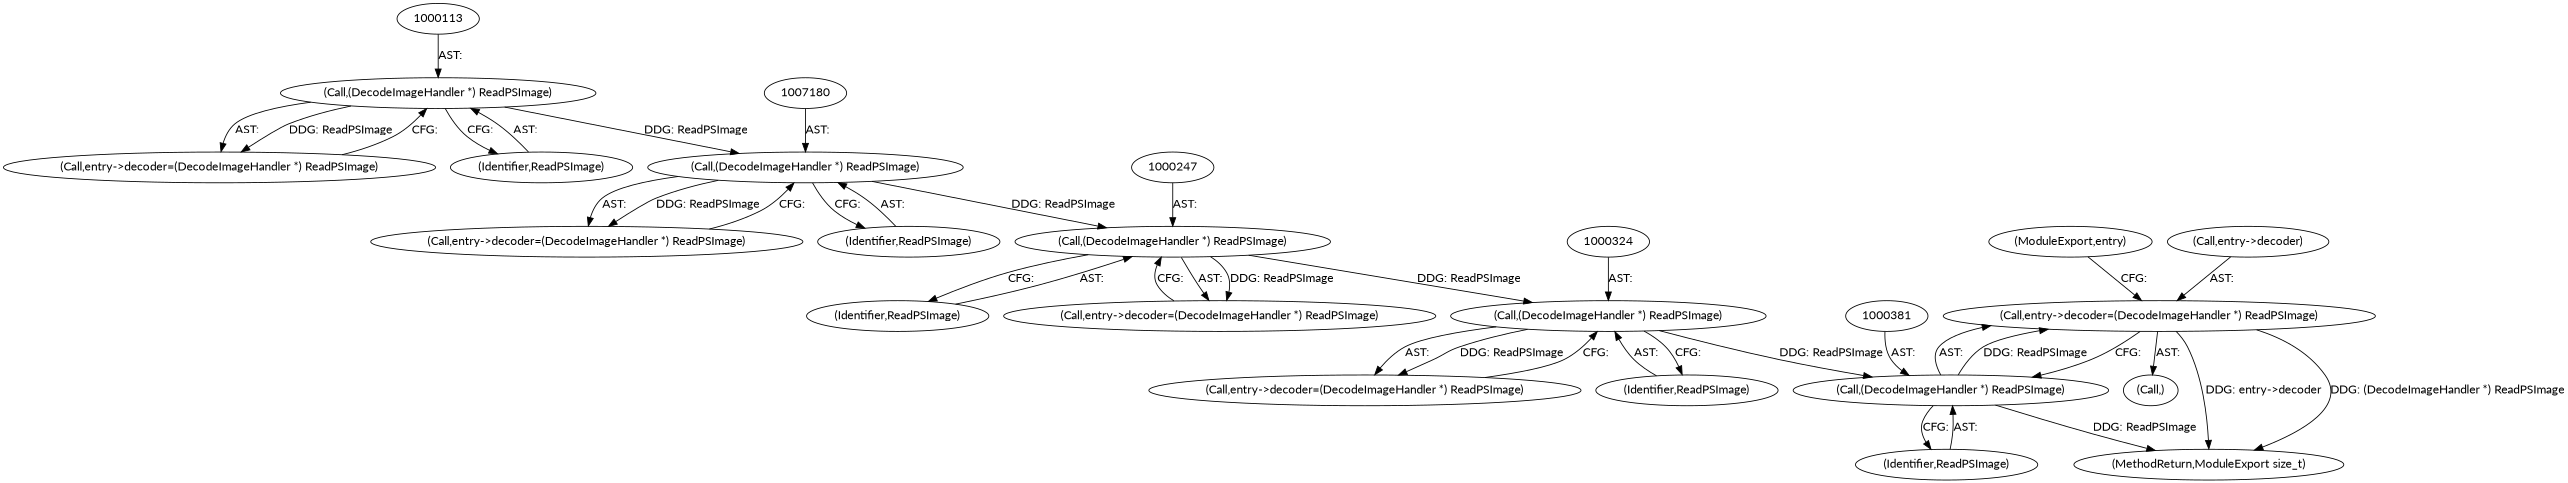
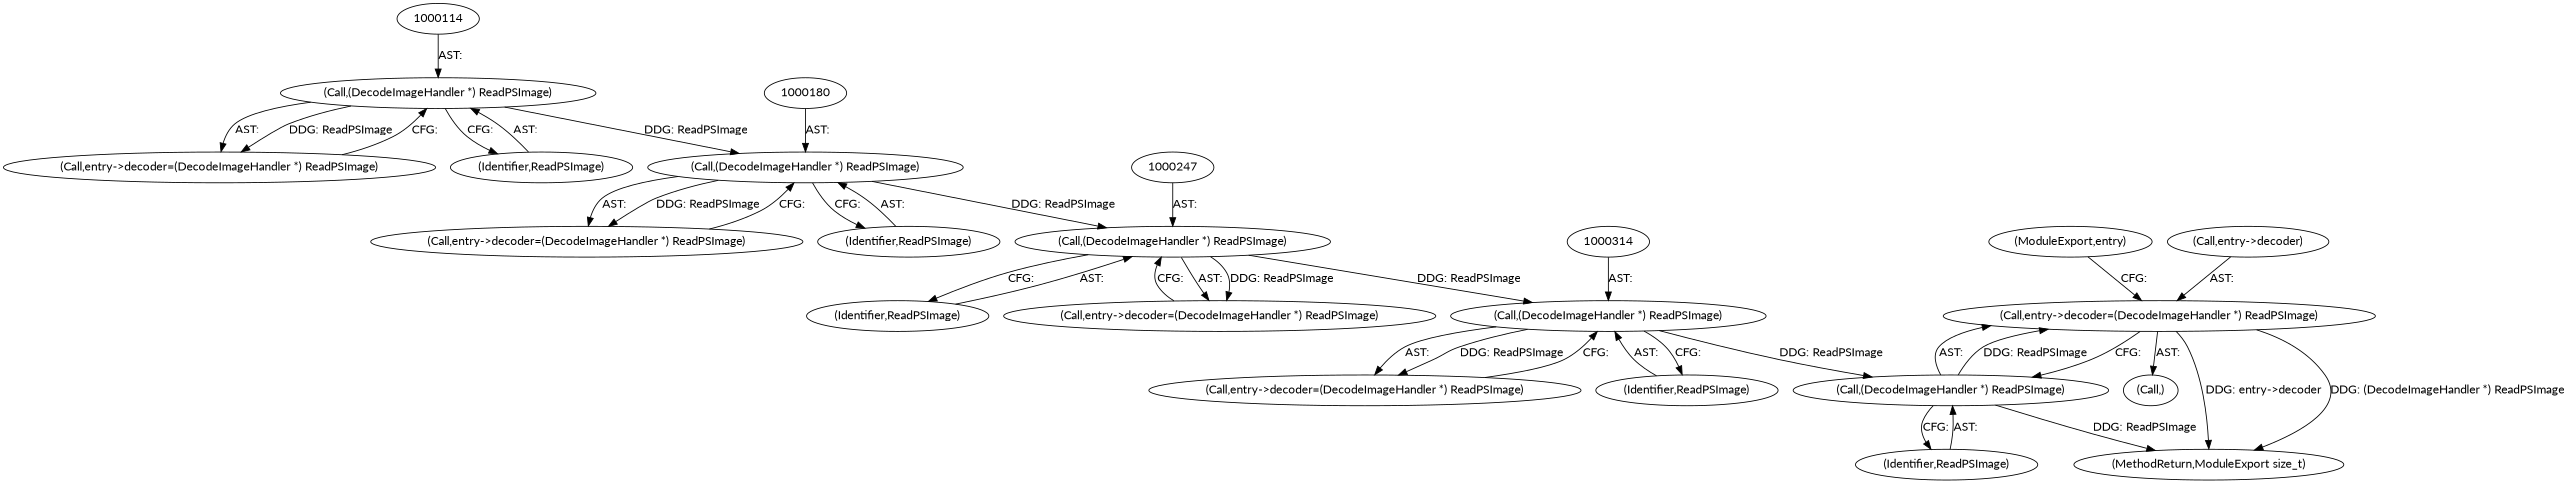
(438, 19) -> (438, 19)
(805, 93) -> (805, 93)
(1608, 242) -> (1608, 242)
(1887, 316) -> none
